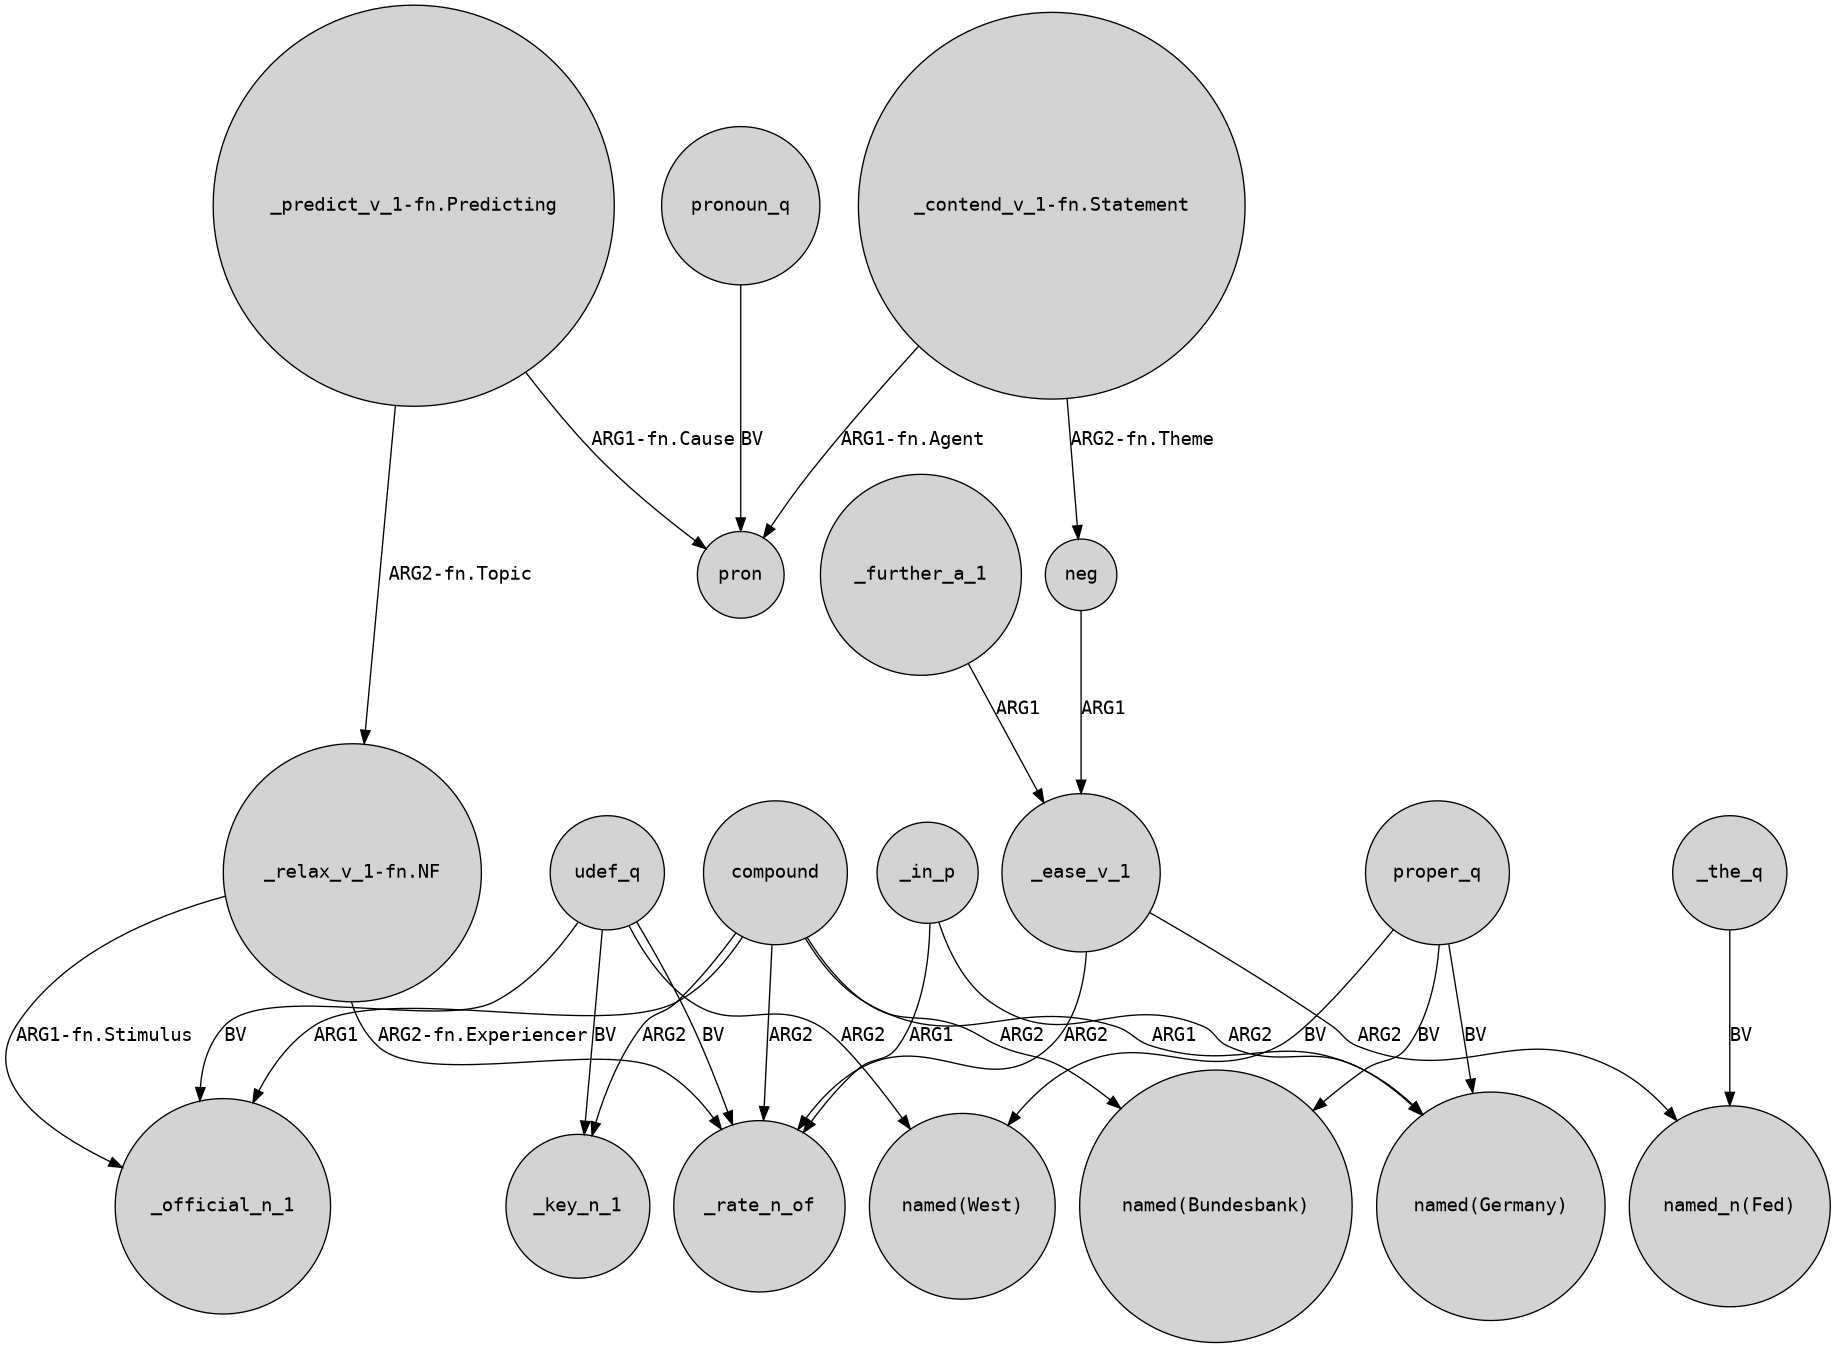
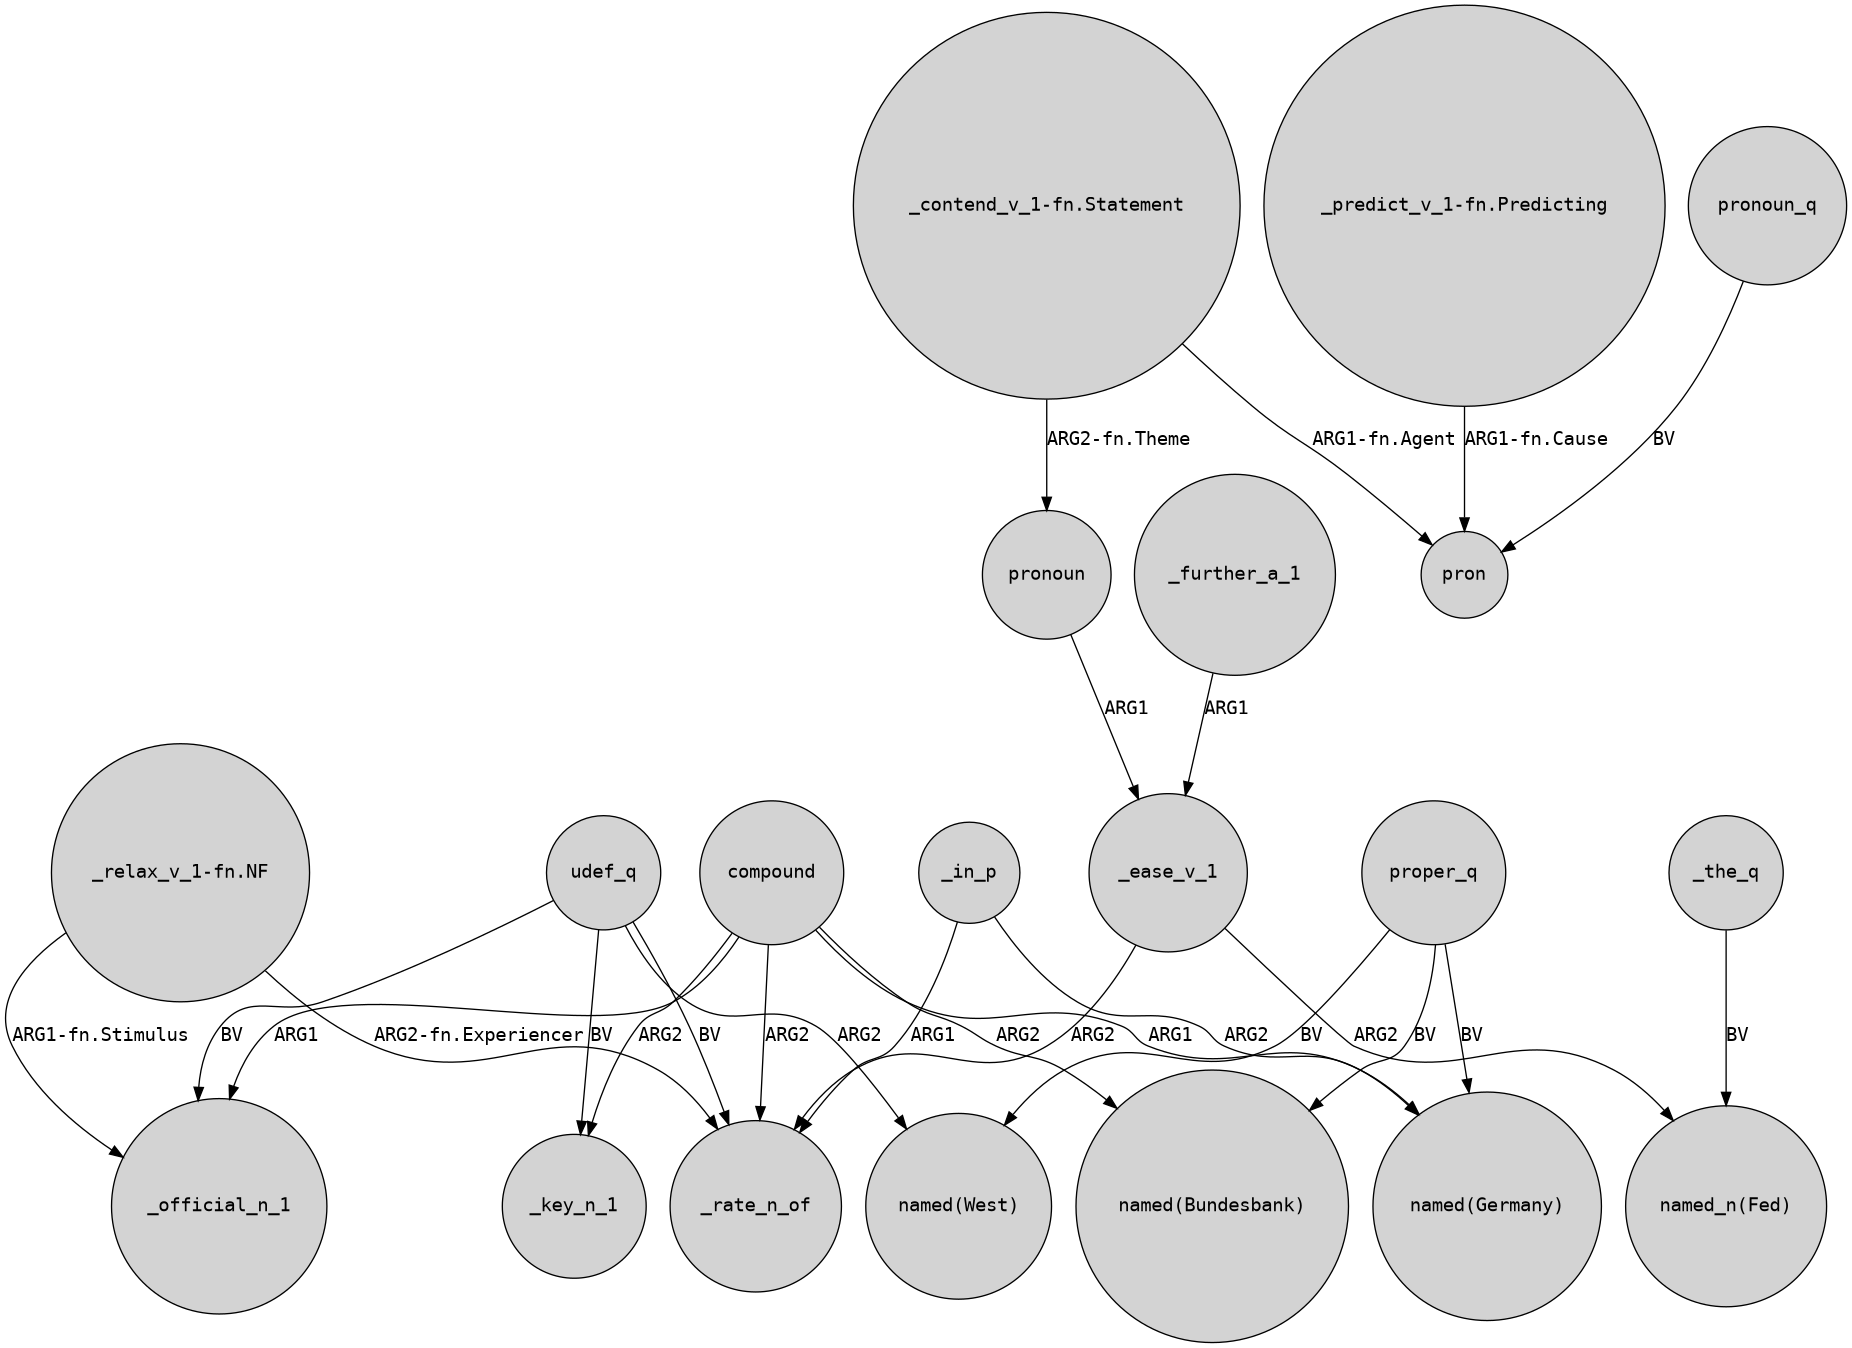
(380, 568) -> none
(1081, 575) -> (1047, 575)
